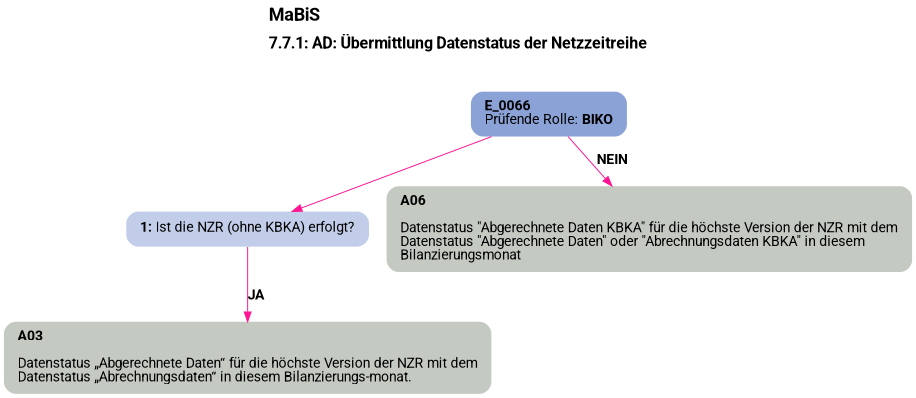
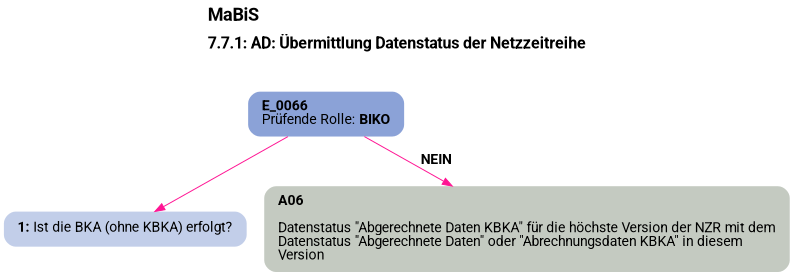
(255, 228) -> (133, 228)
(461, 255) -> (301, 255)
(248, 358) -> none
